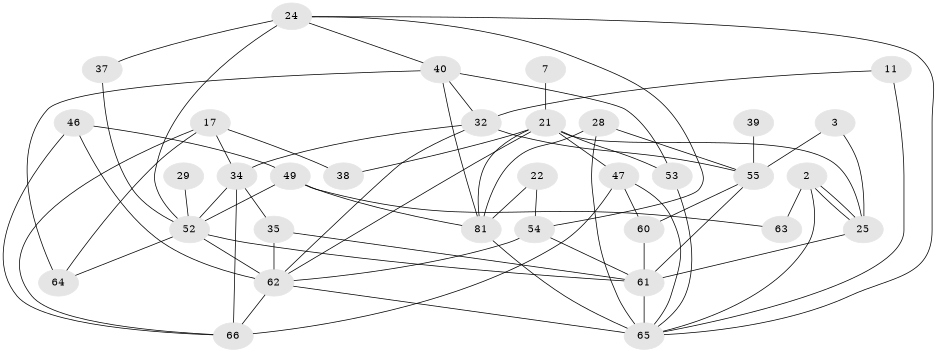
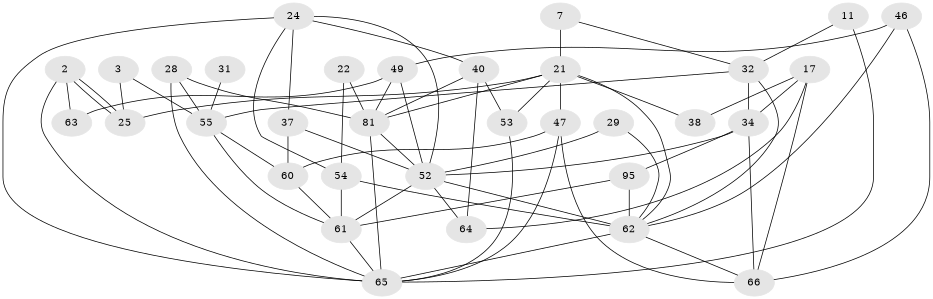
(461, 96) -> (655, 43)
(754, 123) -> (225, 70)
none -> (288, 144)
none -> (393, 145)
none -> (659, 172)
(274, 229) -> (629, 176)
(754, 256) -> none
